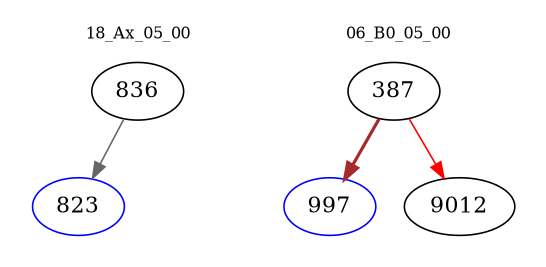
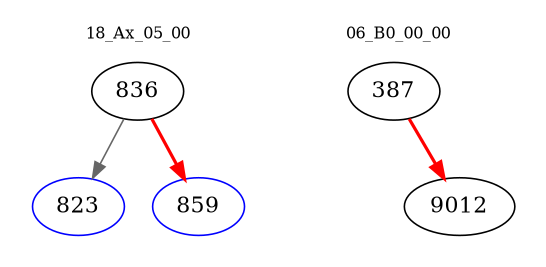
(399, 34) -> (399, 34)
(423, 142) -> (423, 142)
none -> (199, 207)
(330, 207) -> none
